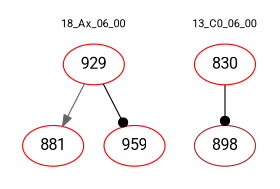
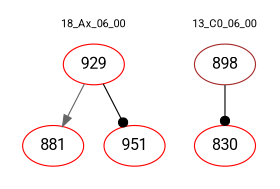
(225, 101) -> (225, 101)
(135, 146) -> (135, 146)
